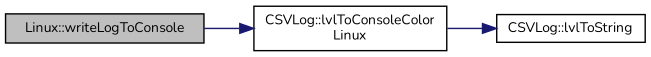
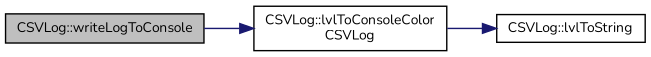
(105, 28) -> (105, 28)
(350, 28) -> (350, 28)
